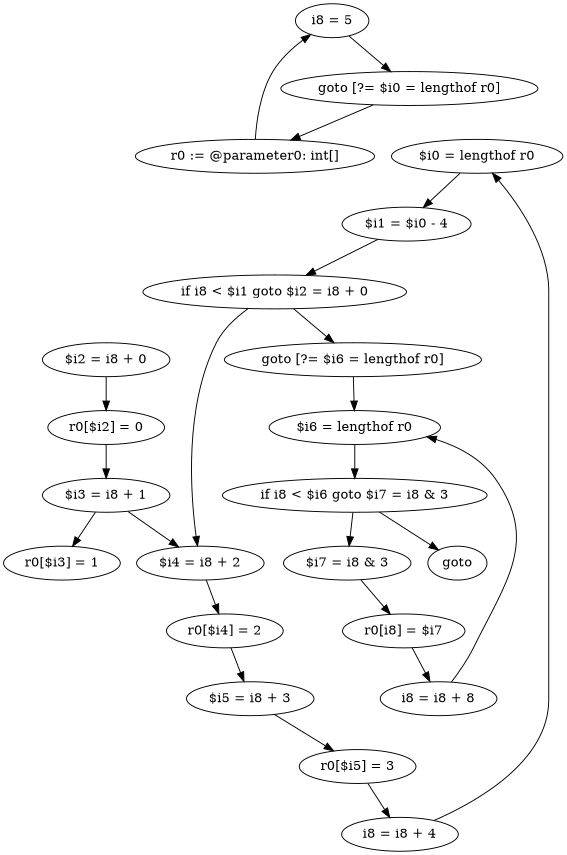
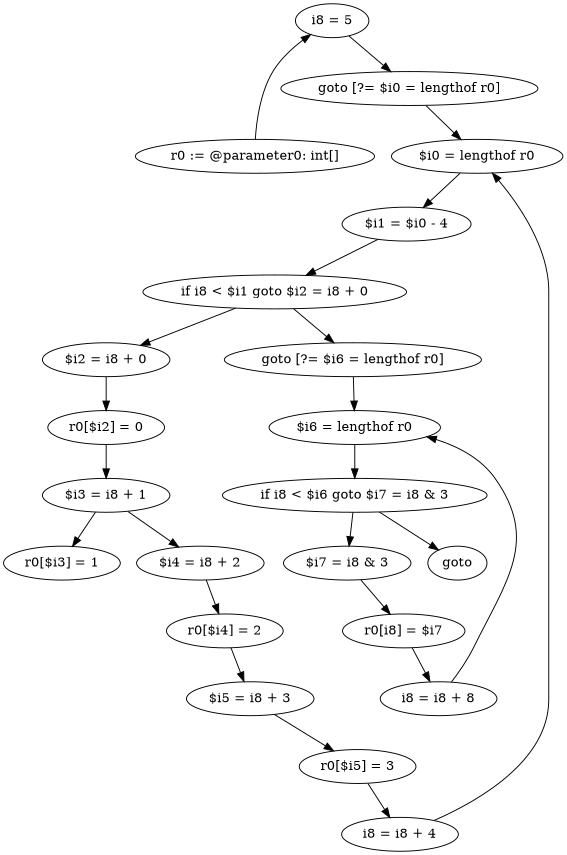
(336, 121) -> (440, 119)
(195, 415) -> (193, 325)
